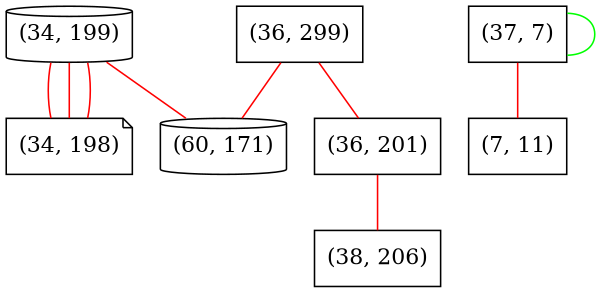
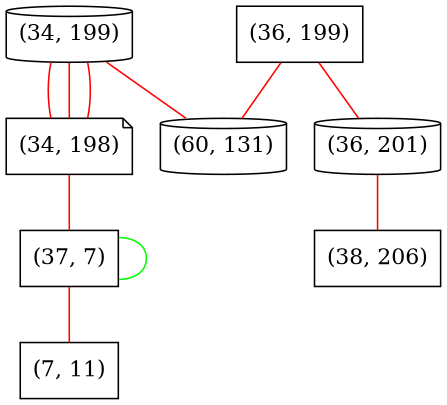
(300, 34) -> (300, 34)
(223, 146) -> (223, 146)
(378, 146) -> (378, 146)
none -> (69, 203)
